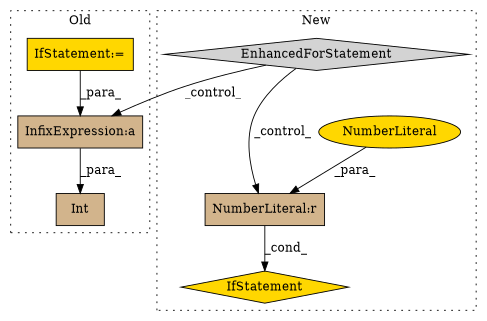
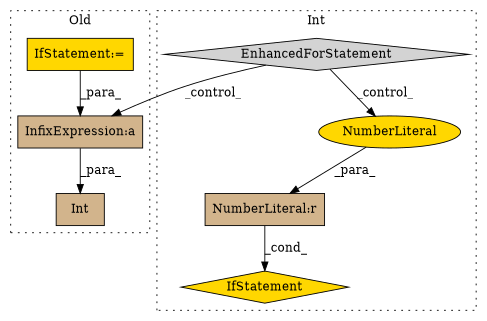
(317, 21) -> (317, 21)
(253, 119) -> (350, 89)
